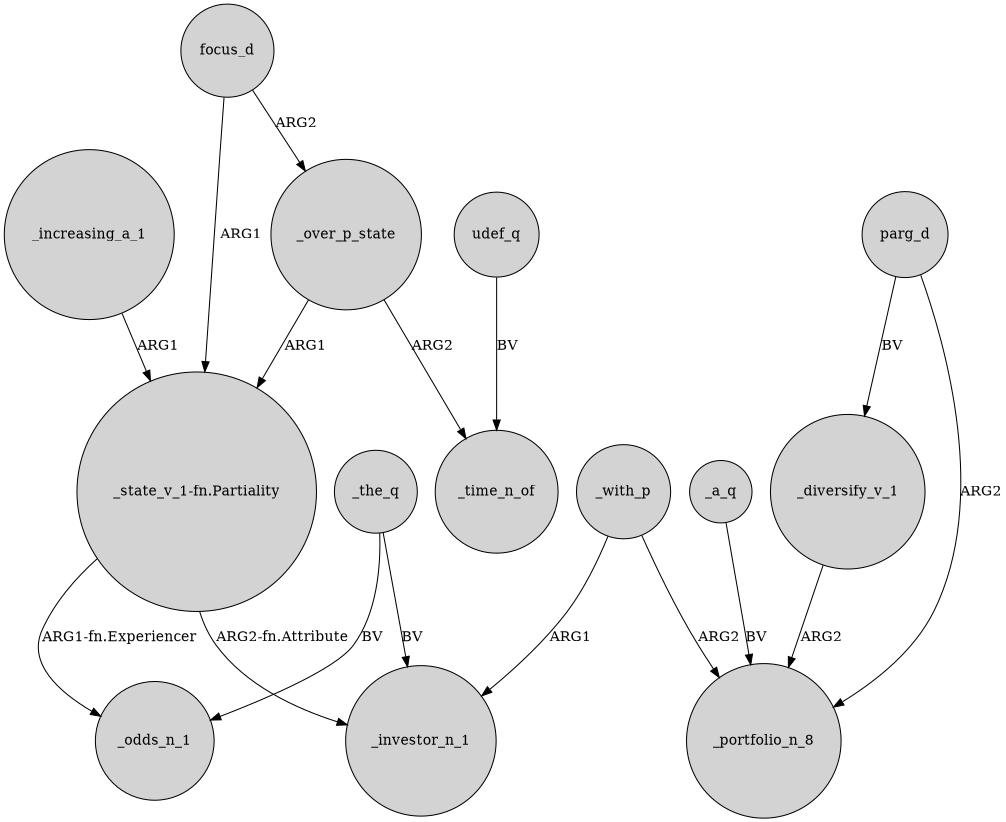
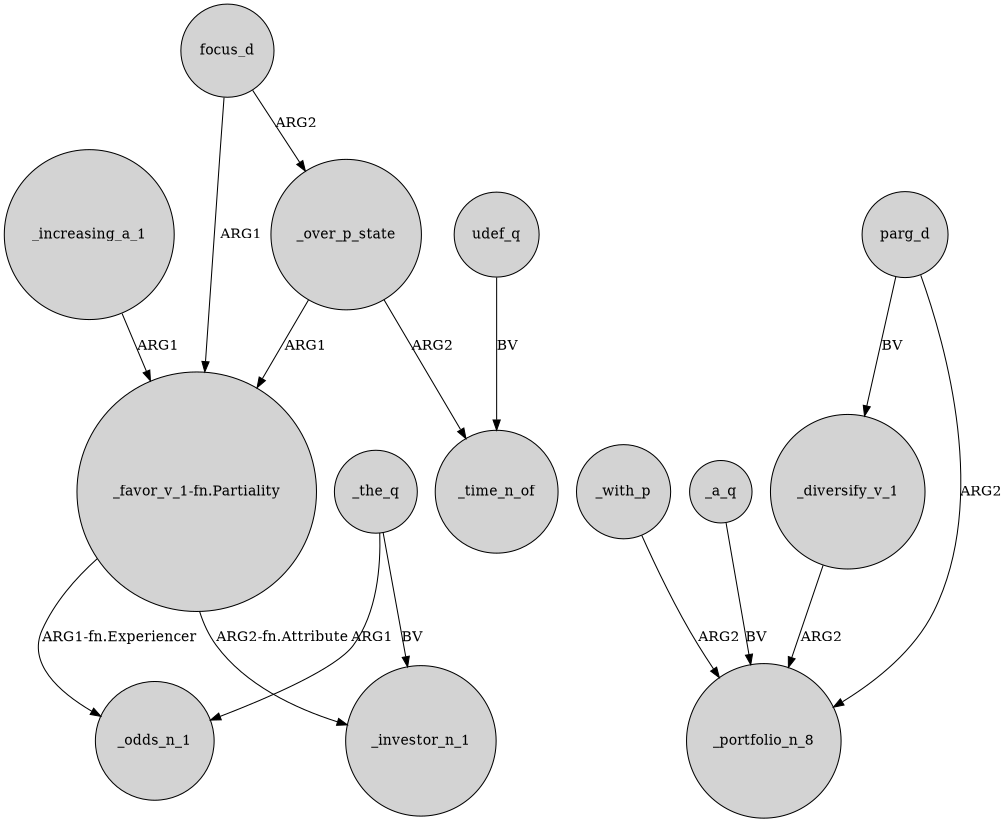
(197, 492) -> (197, 492)
(560, 621) -> none
(372, 638) -> (372, 638)
